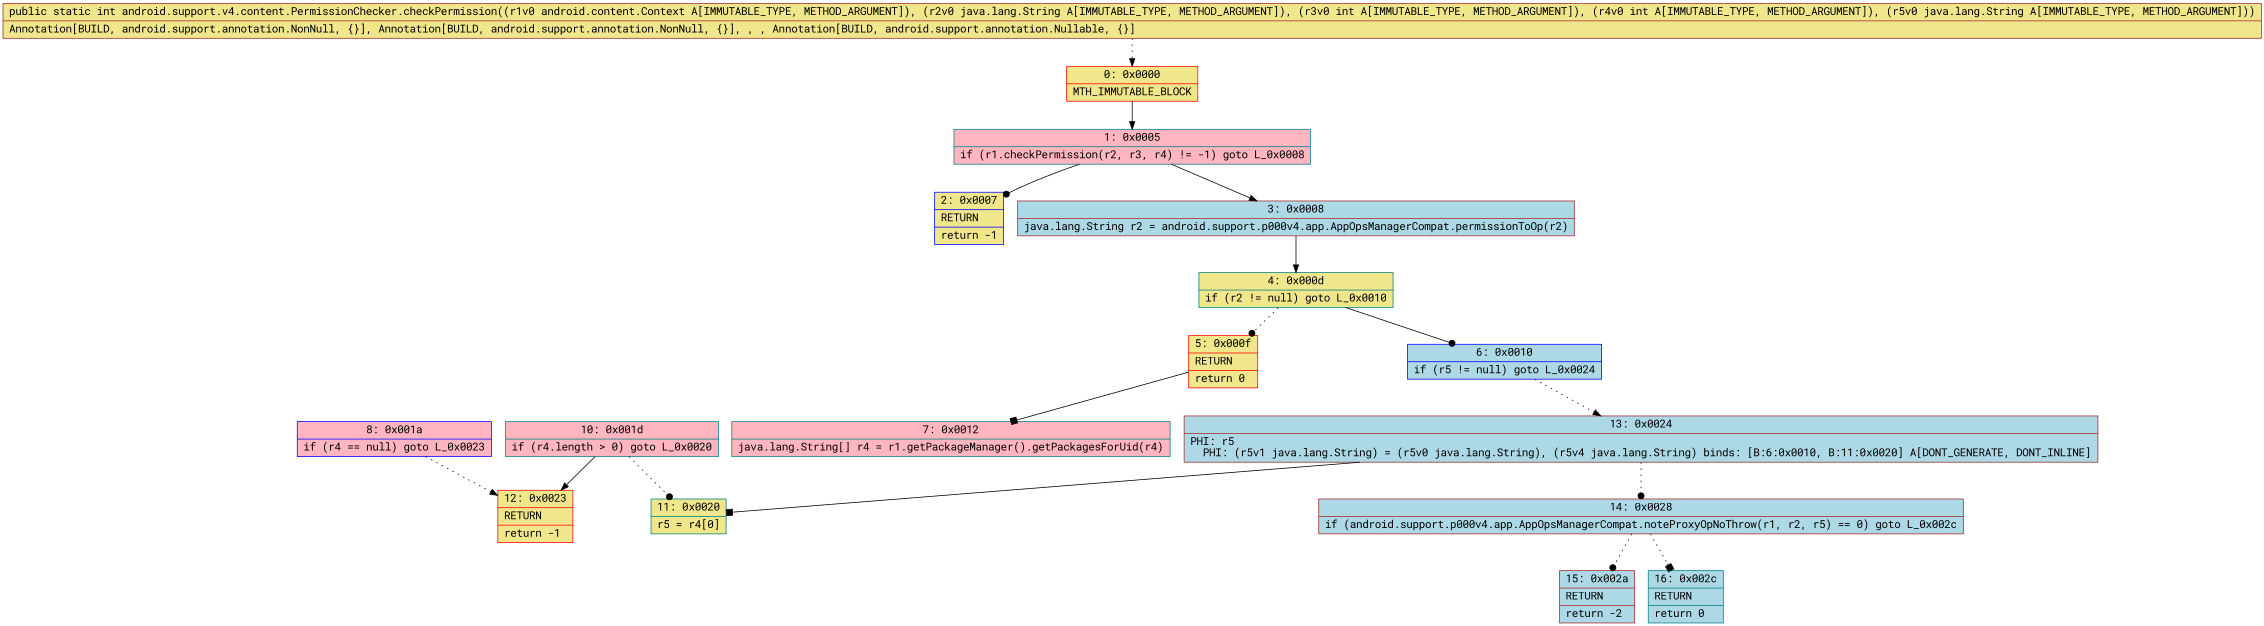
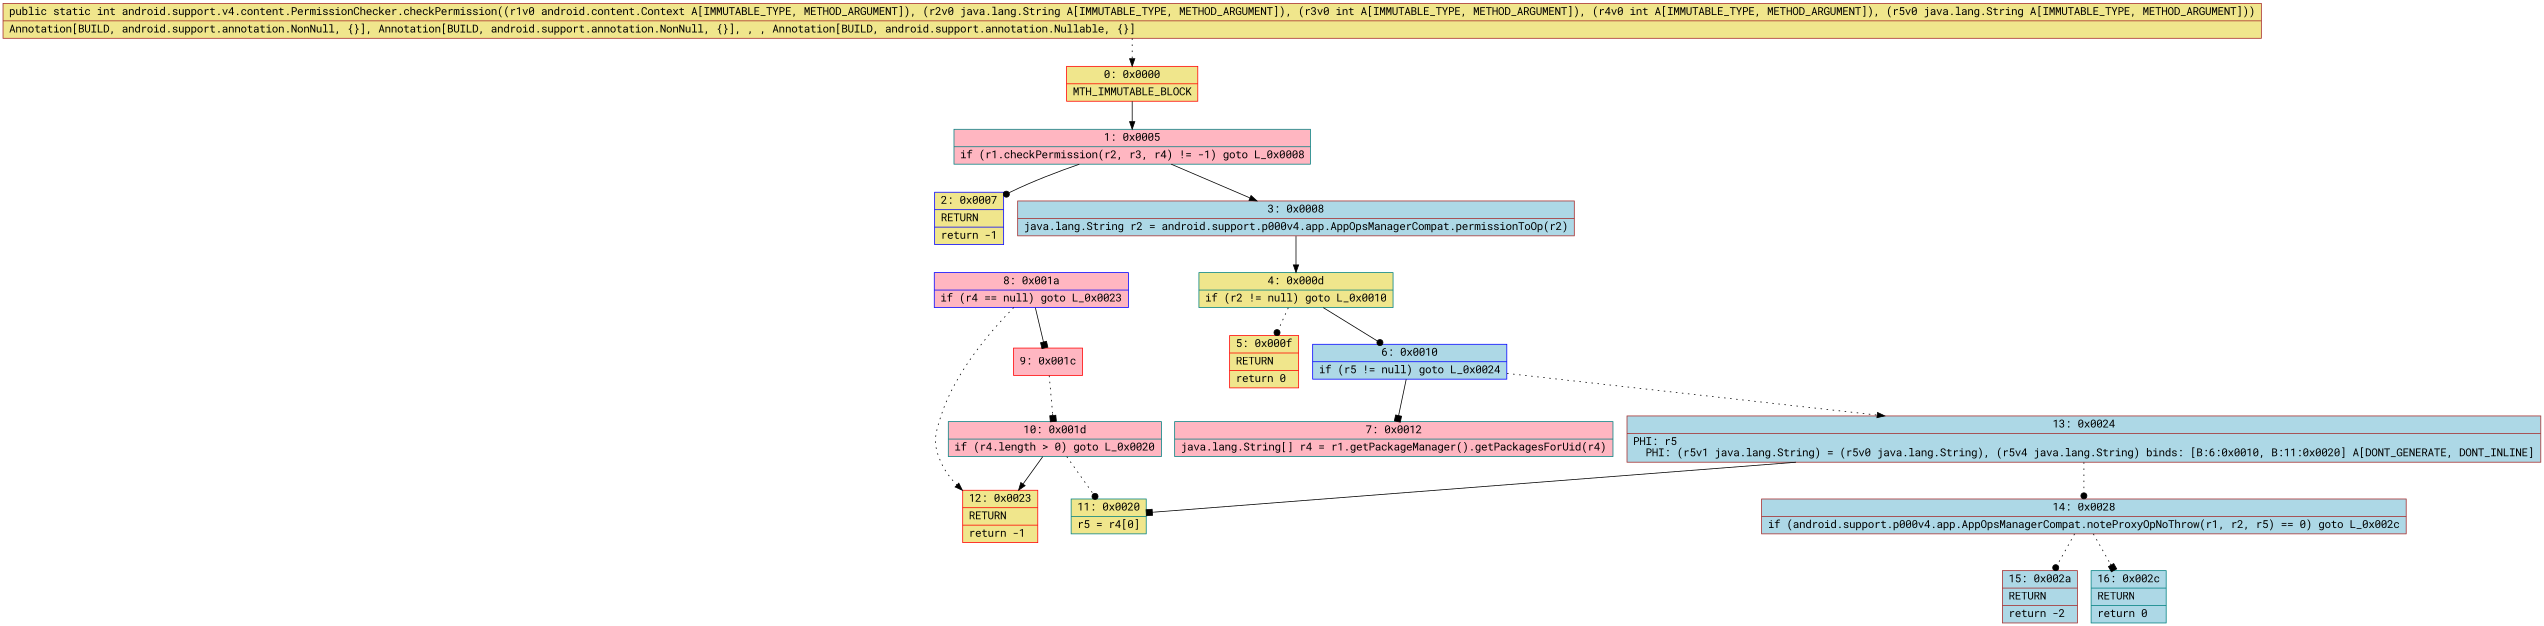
none -> (1048, 362)
(1103, 396) -> (1403, 397)
